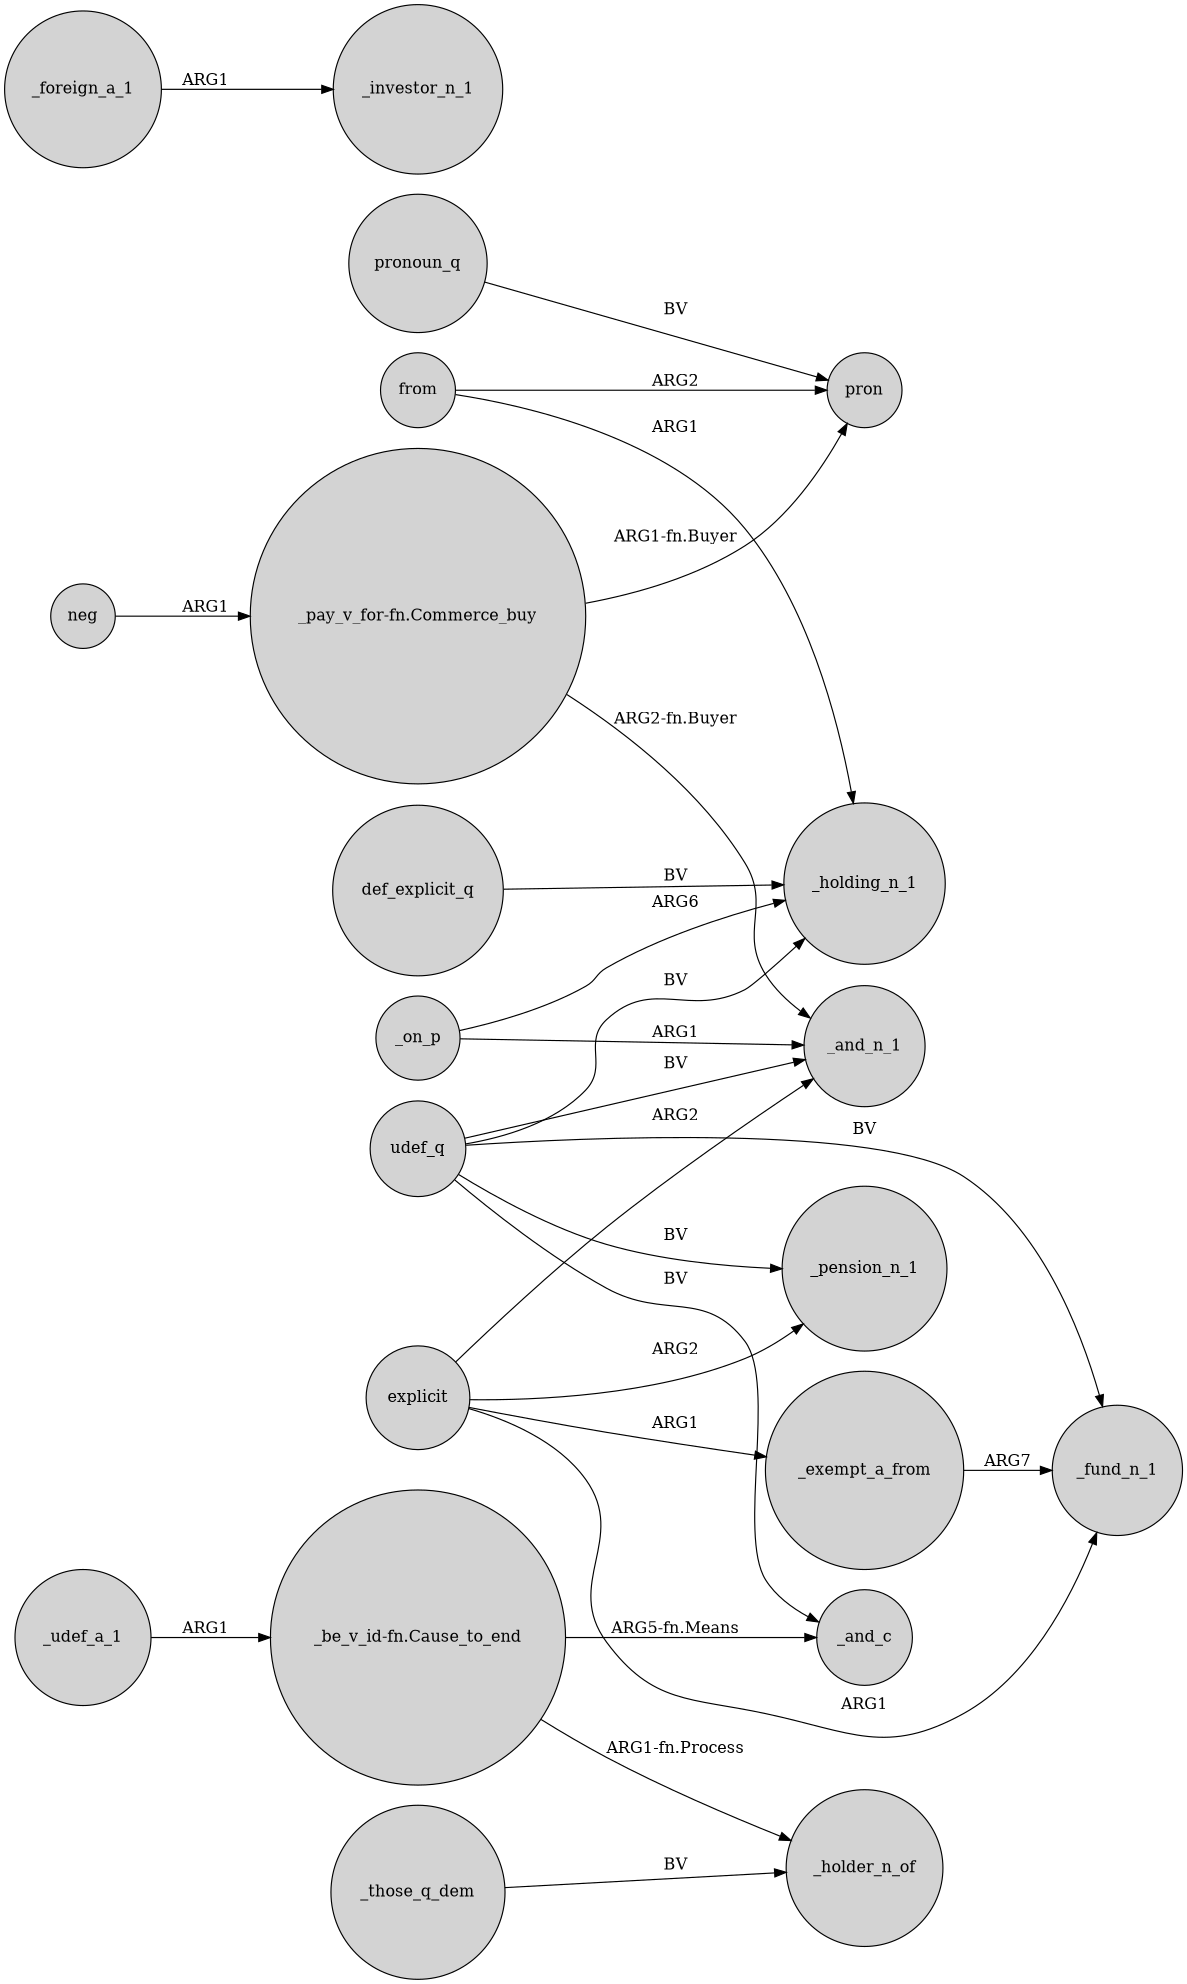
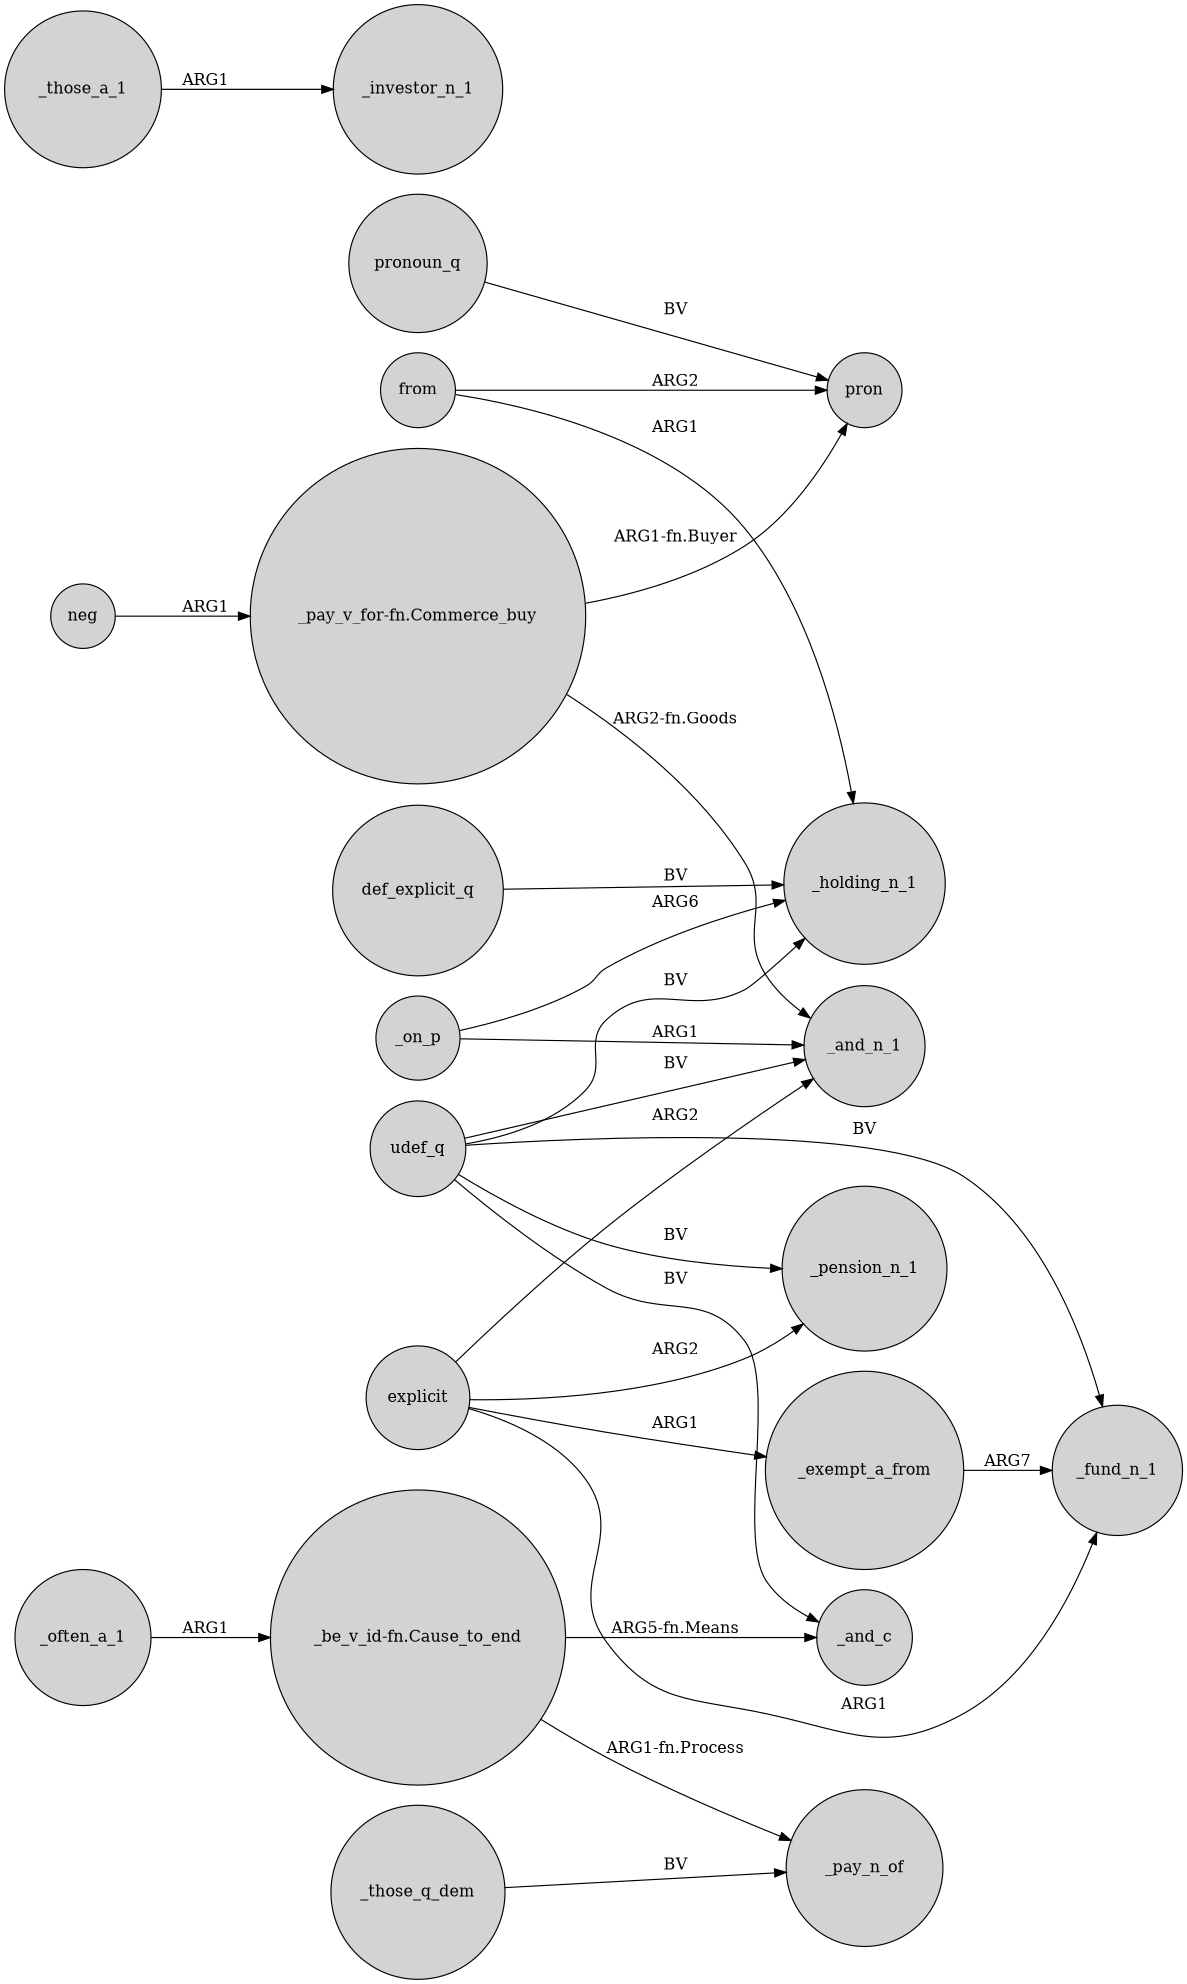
(83, 89) -> (83, 89)
(676, 719) -> (676, 719)
(83, 1638) -> (83, 1638)
(865, 1868) -> (865, 1868)
